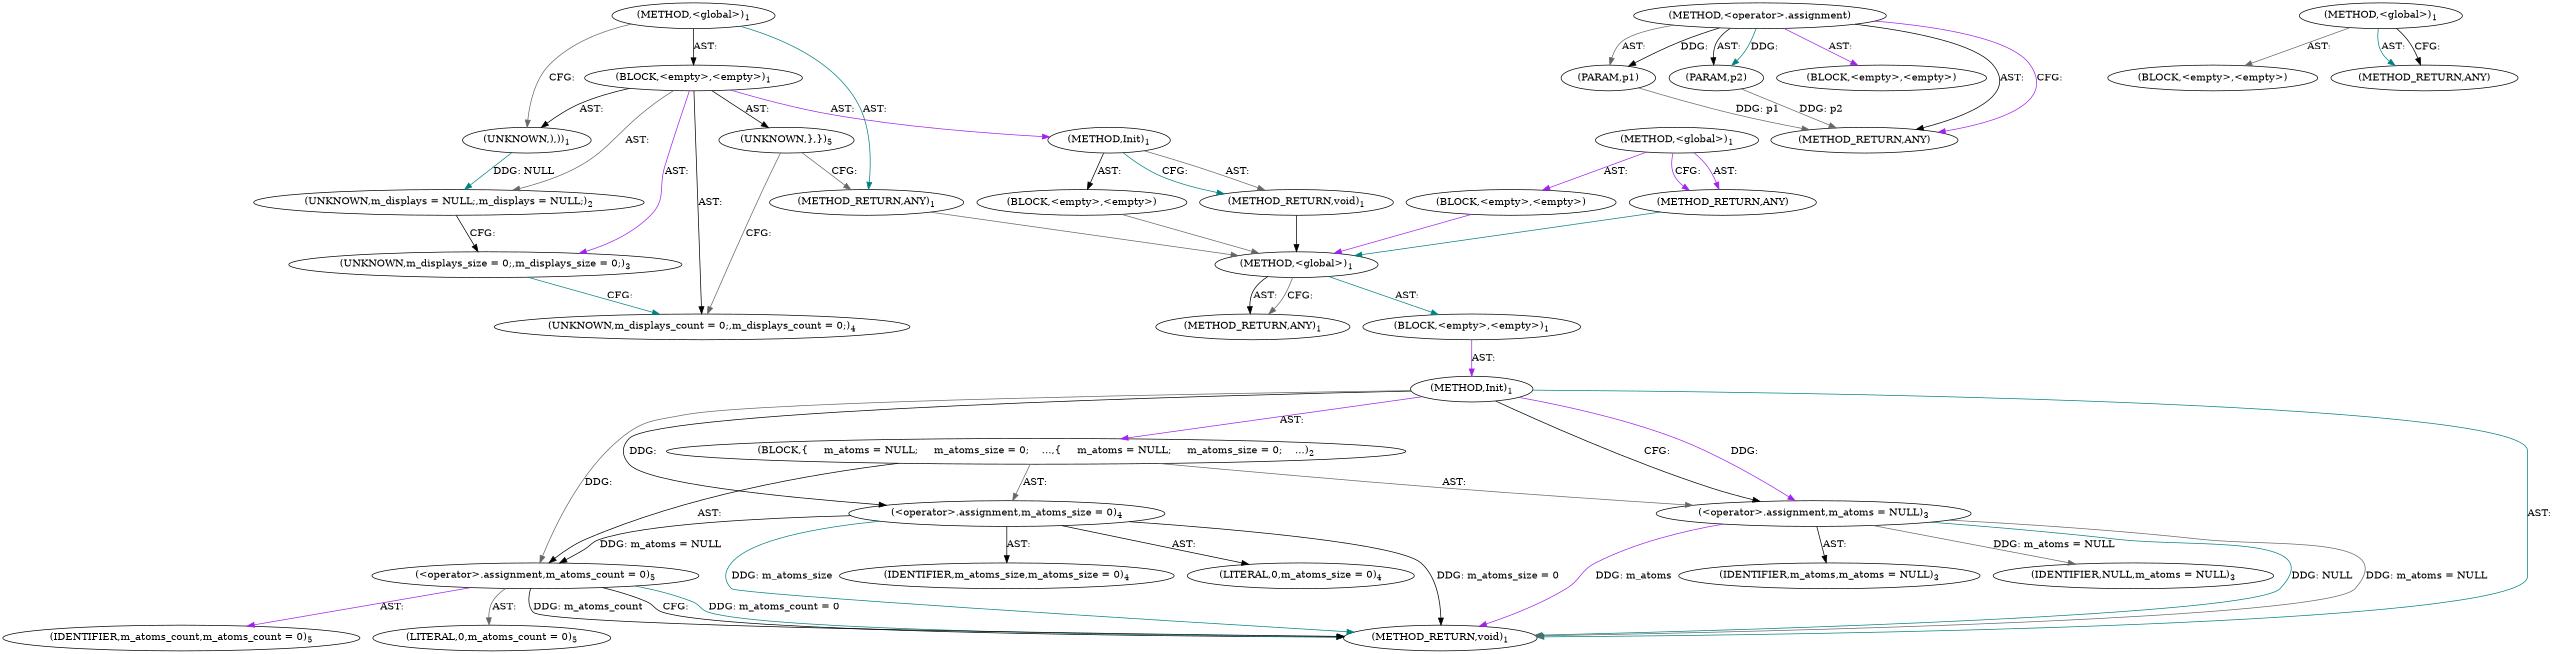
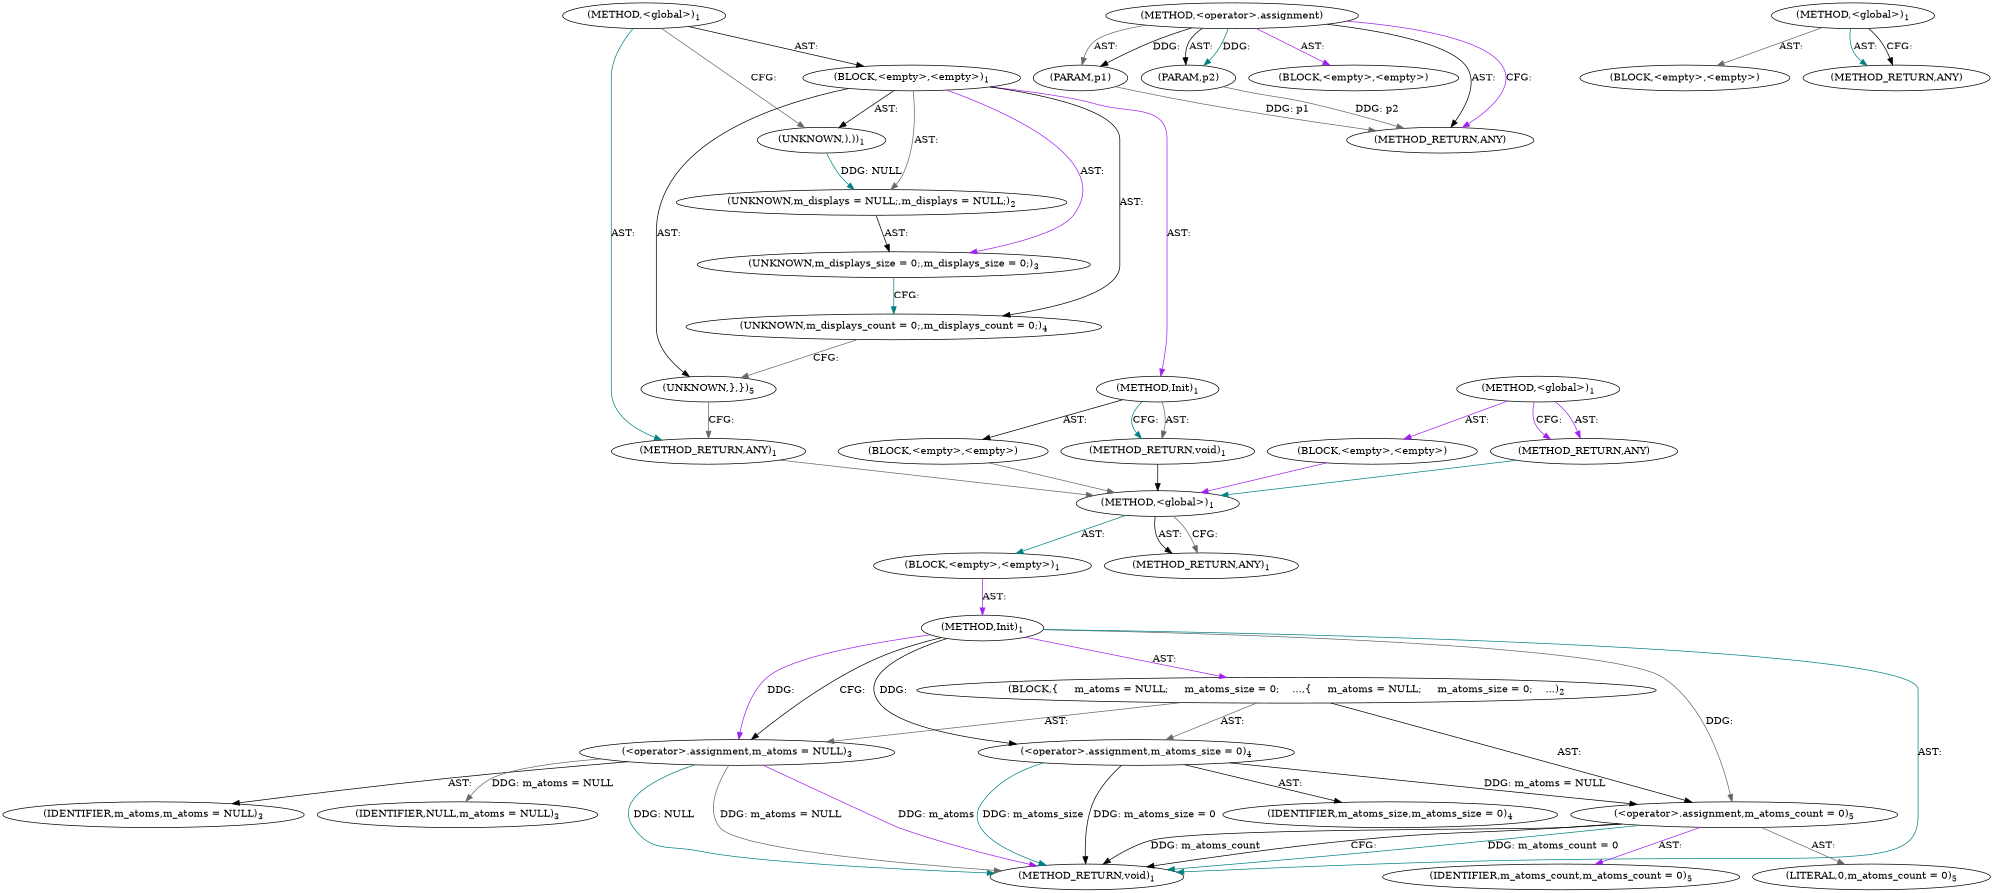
(745, 230) -> (803, 358)
(484, 234) -> (898, 234)
(1301, 576) -> none
